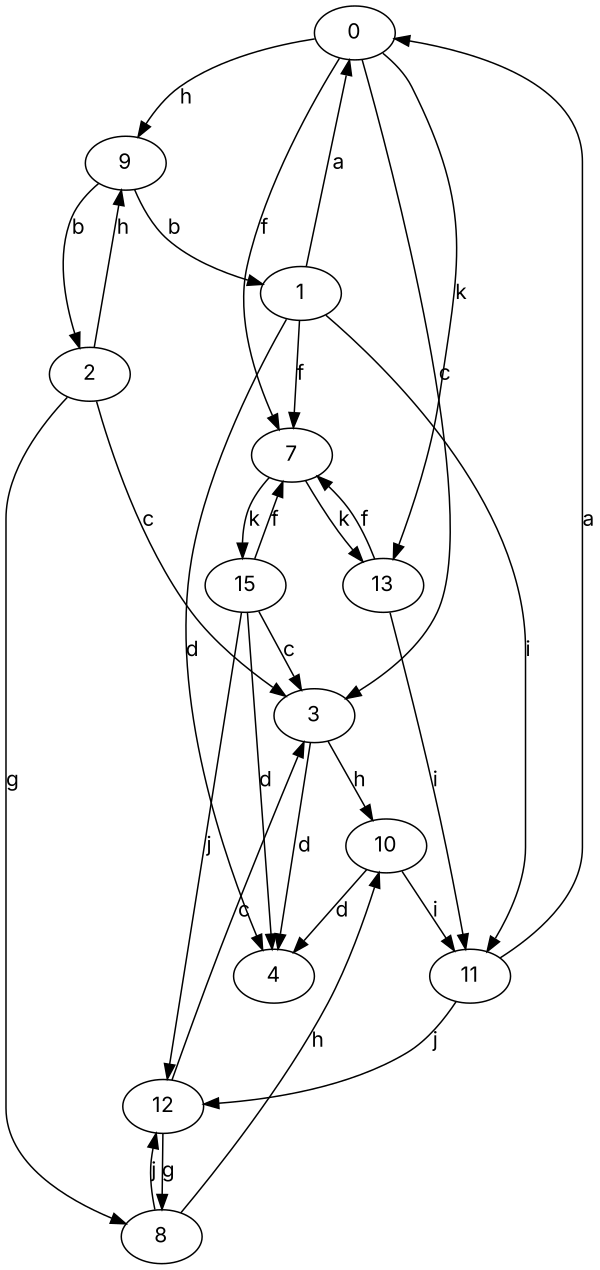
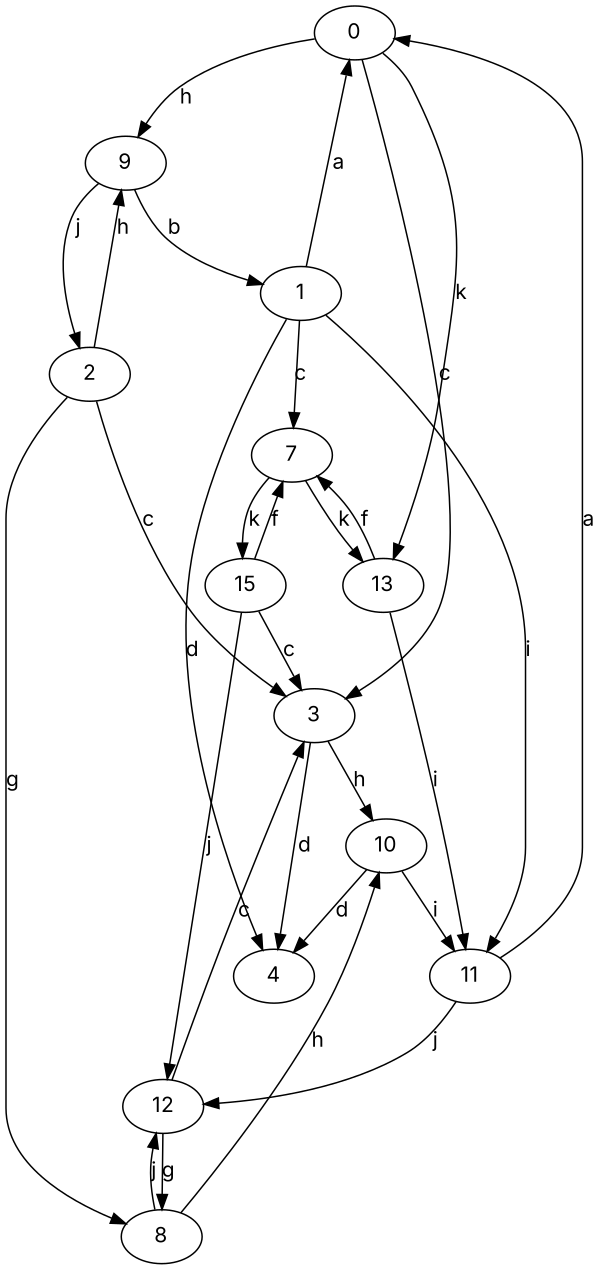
(79, 228) -> (79, 228)
(257, 230) -> none
(301, 374) -> (301, 374)
(259, 773) -> none
